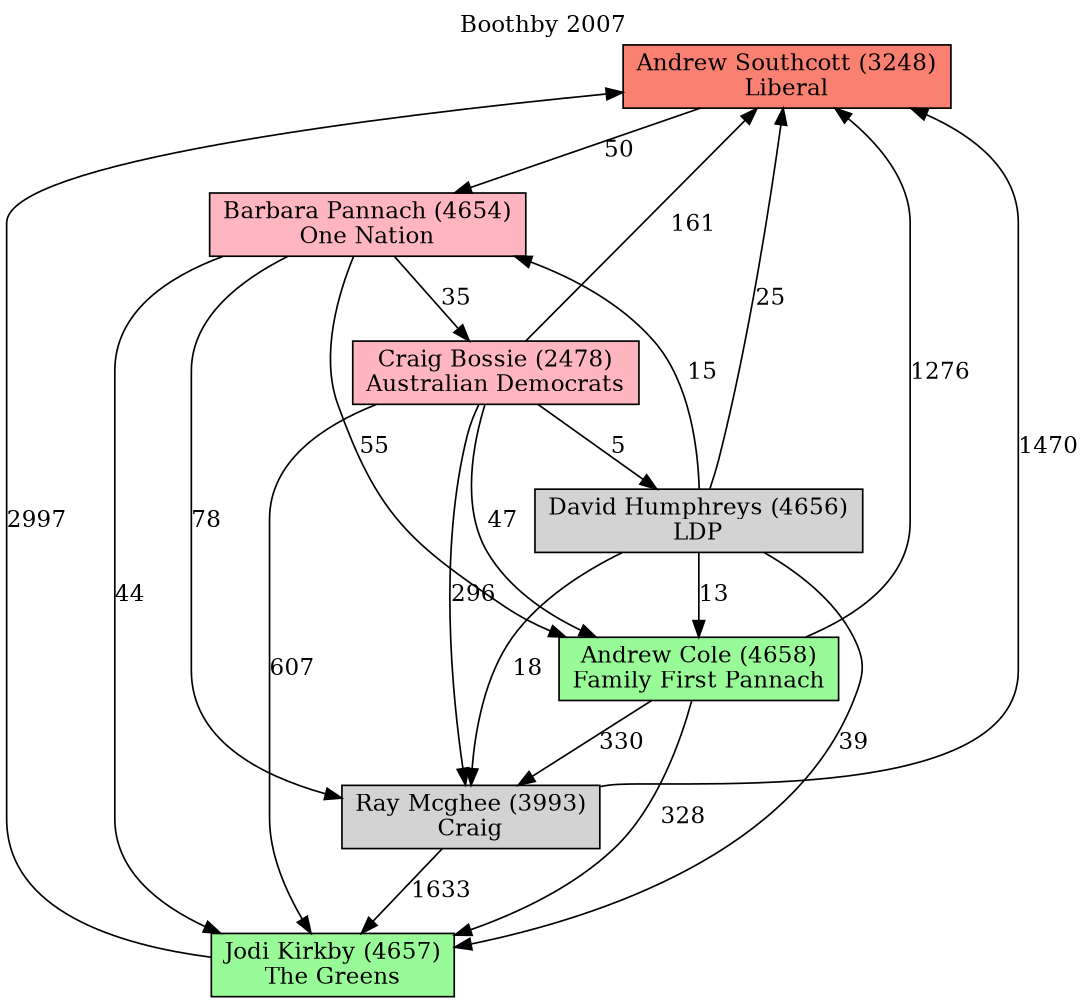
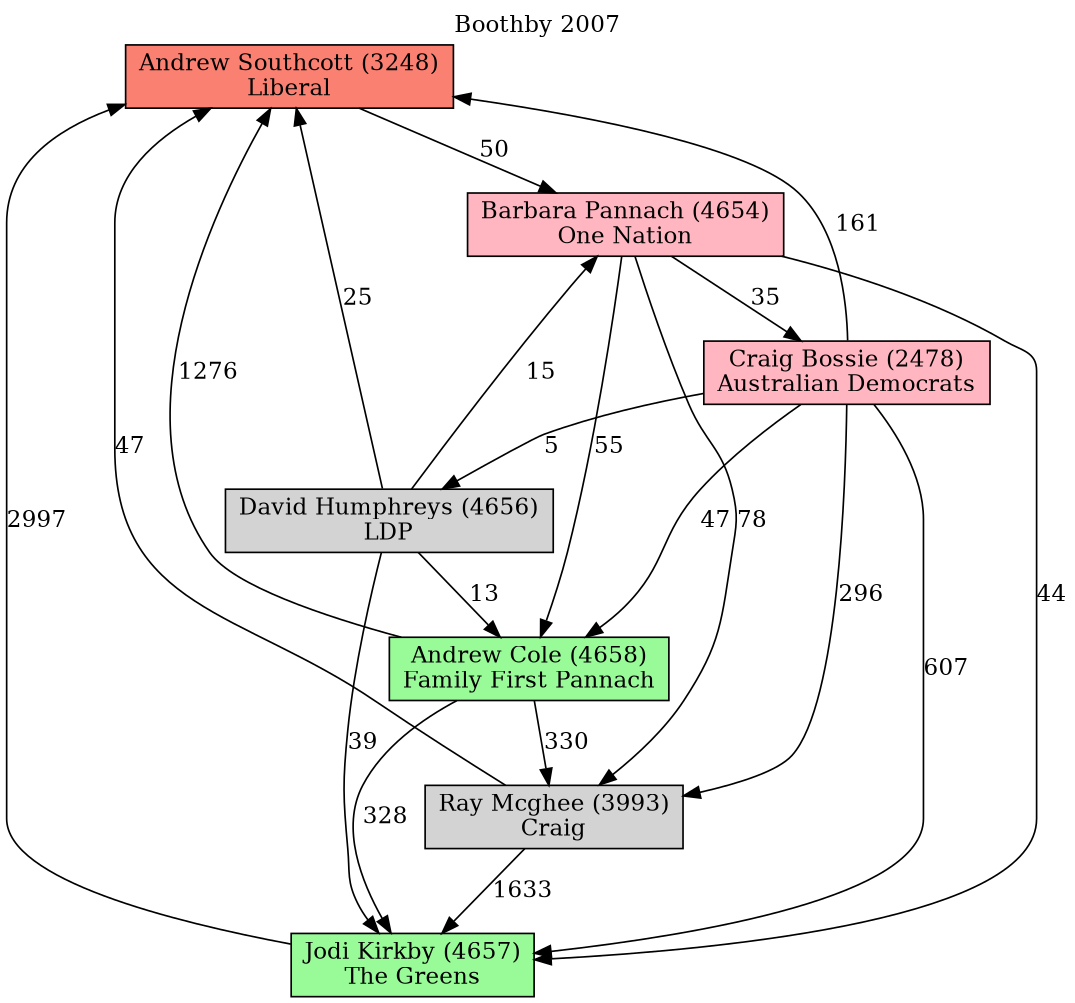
(1049, 447) -> (131, 447)
(513, 637) -> none
